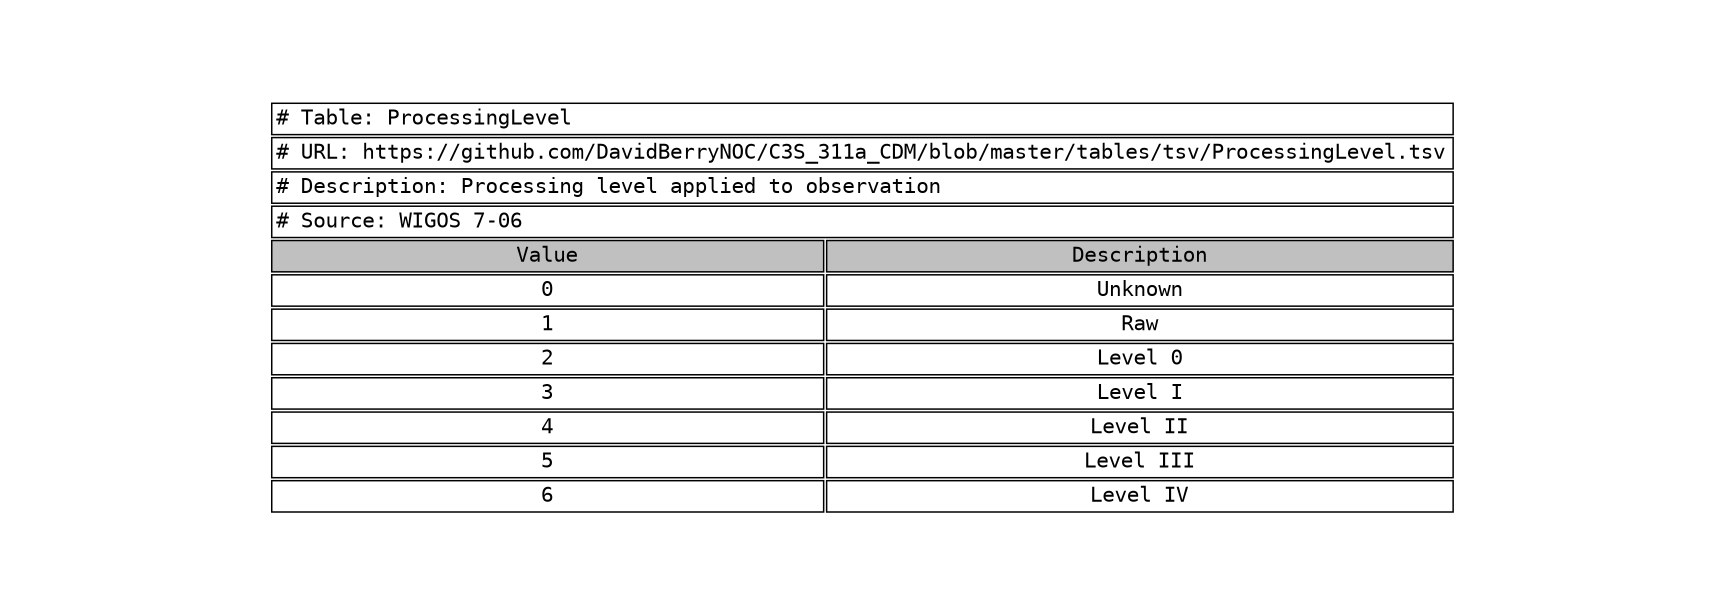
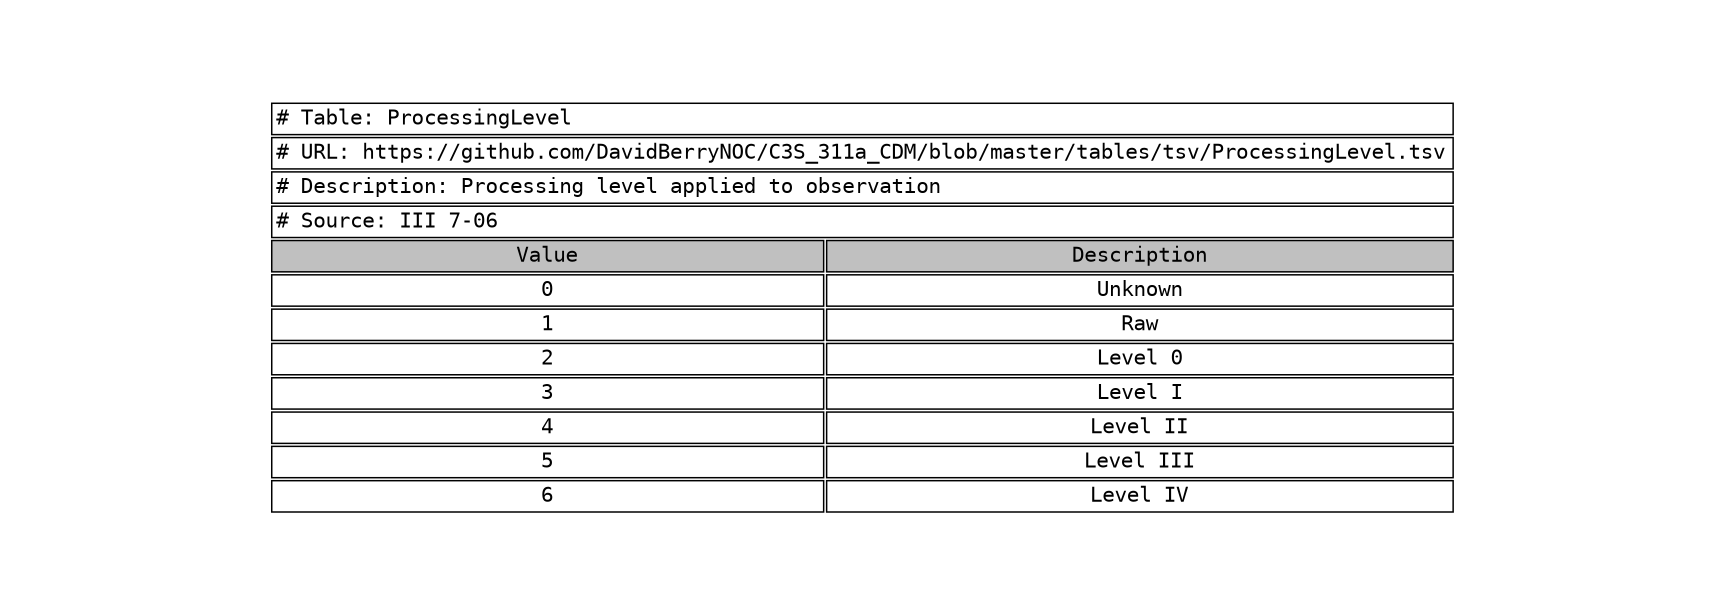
(400, 221) -> (387, 221)
